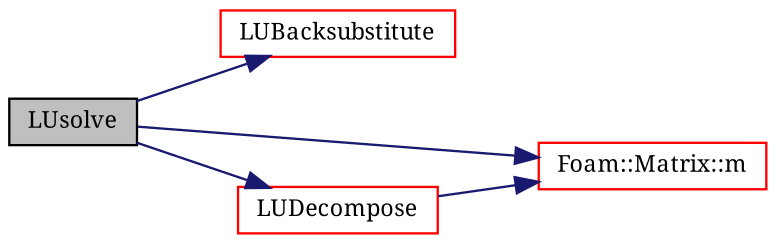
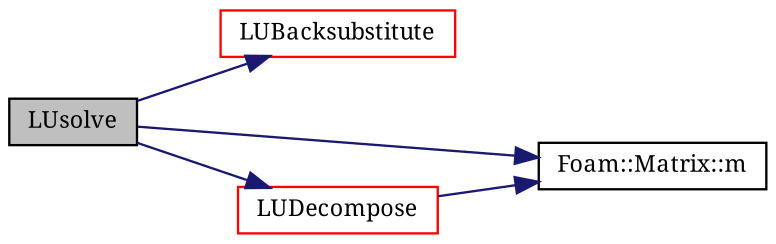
(653, 166) -> (653, 166)
